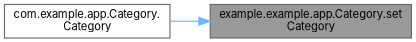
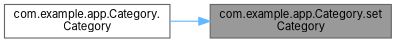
(311, 21) -> (301, 21)
